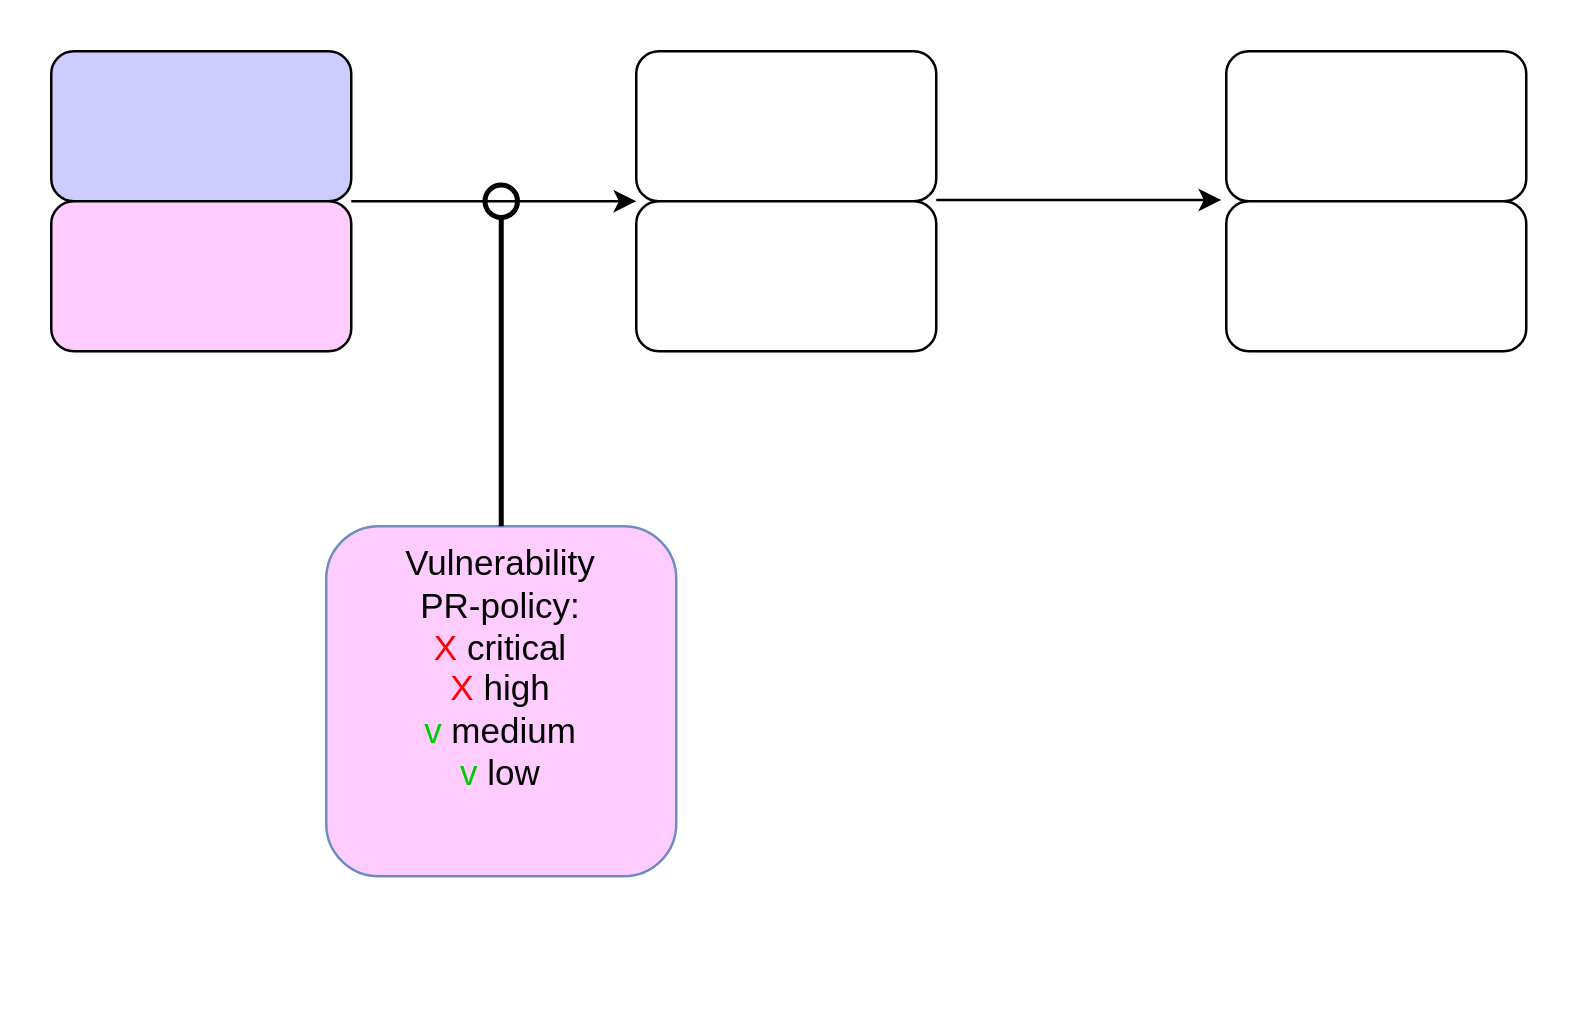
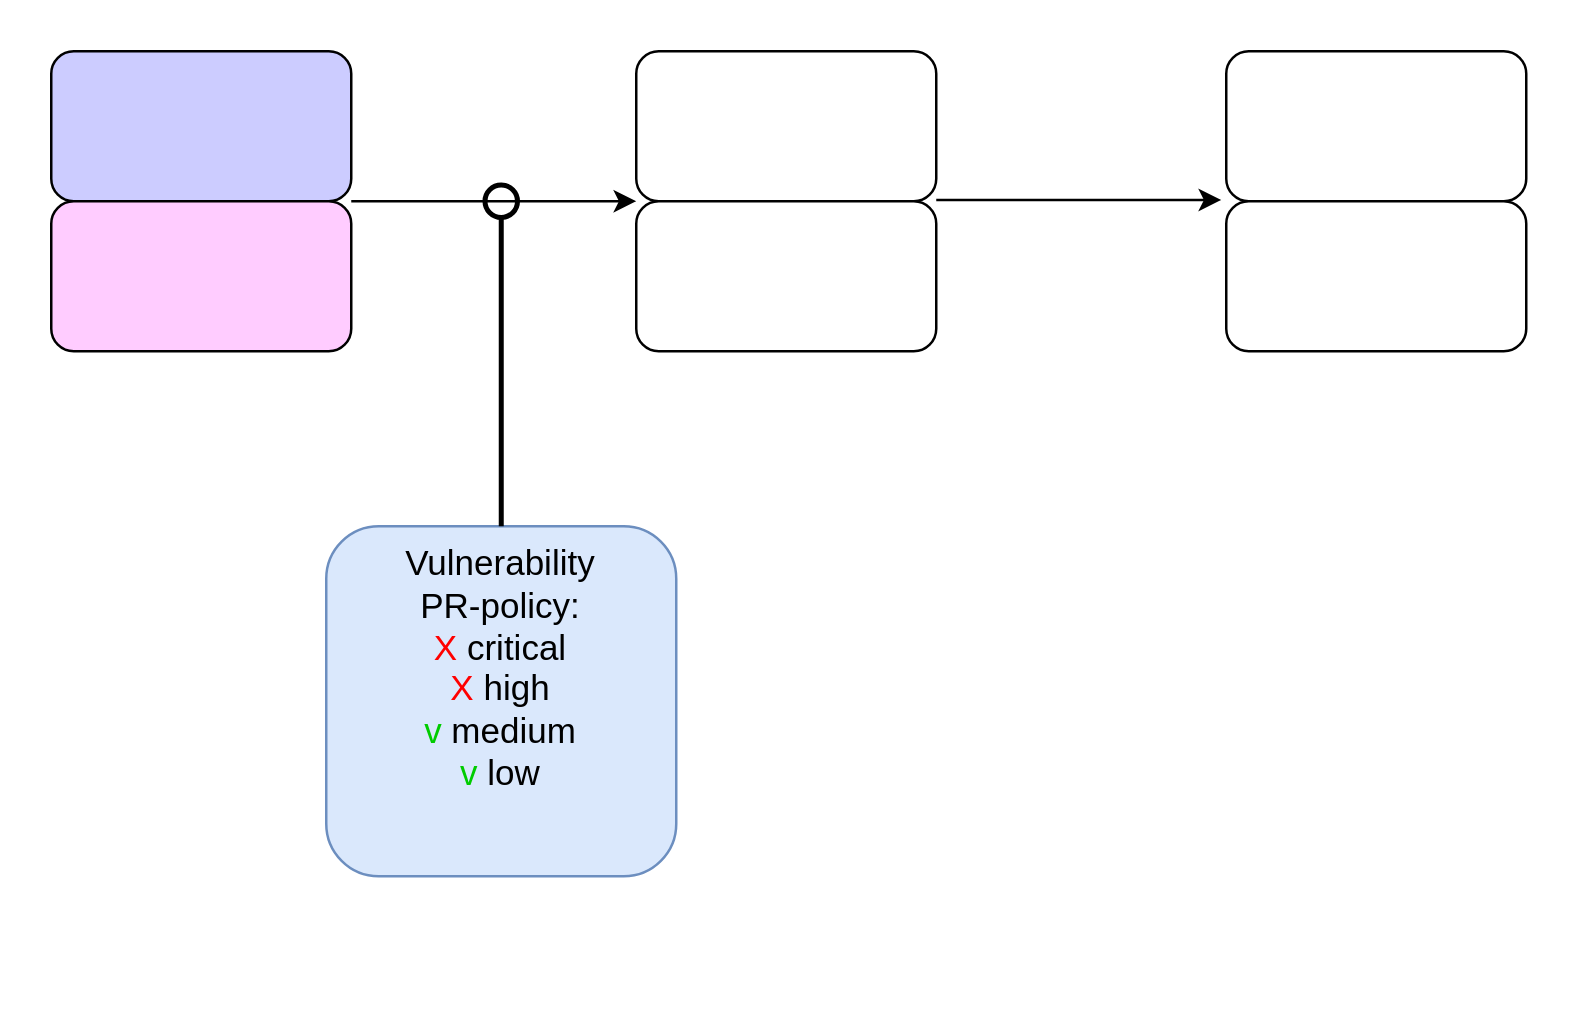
(501, 652) -> (501, 652)
